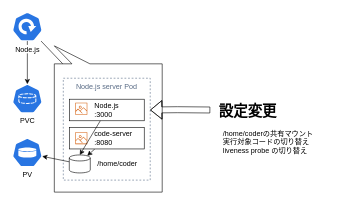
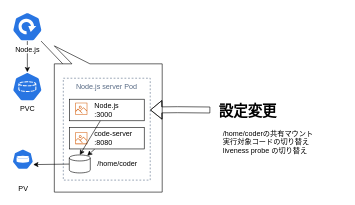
(27, 99) -> (27, 87)
(27, 153) -> (23, 159)
